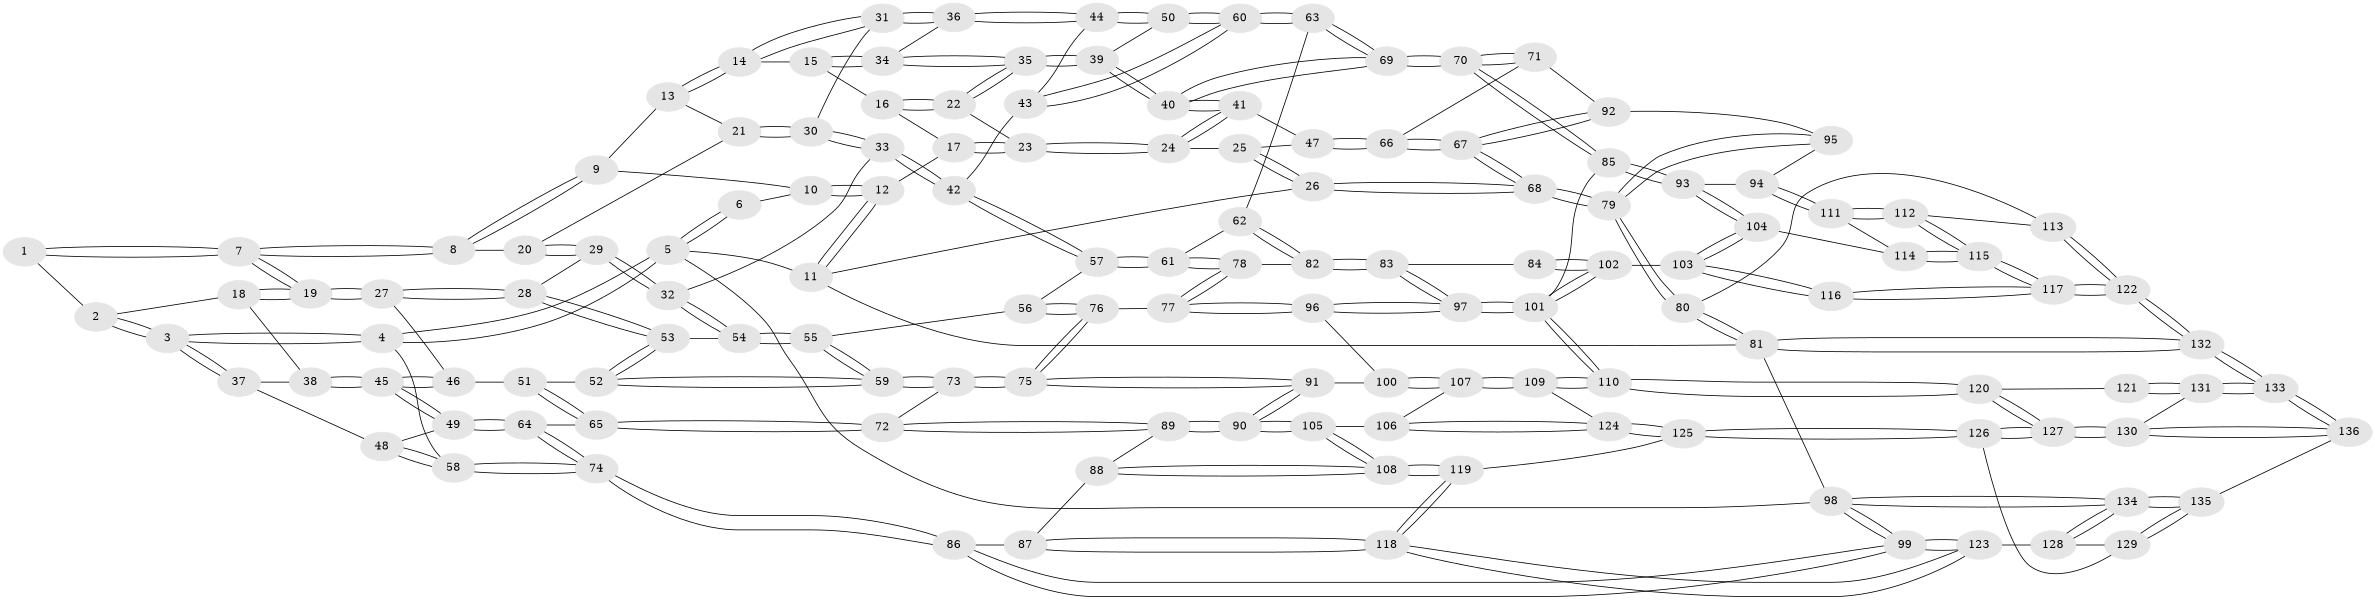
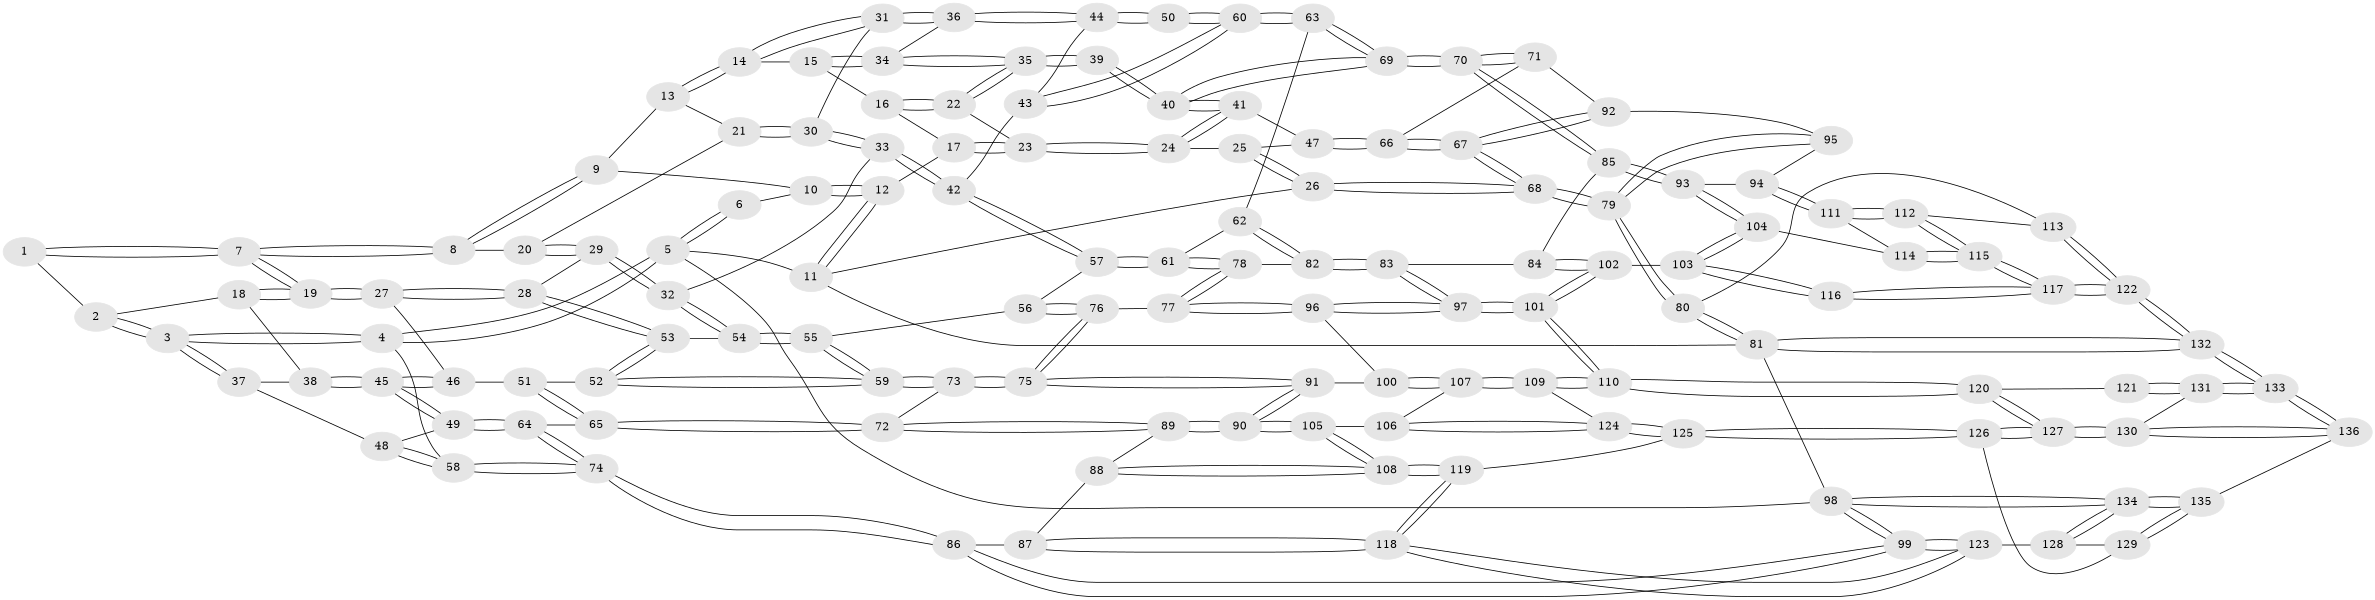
(1133, 39) -> none
(1572, 235) -> (1567, 211)
